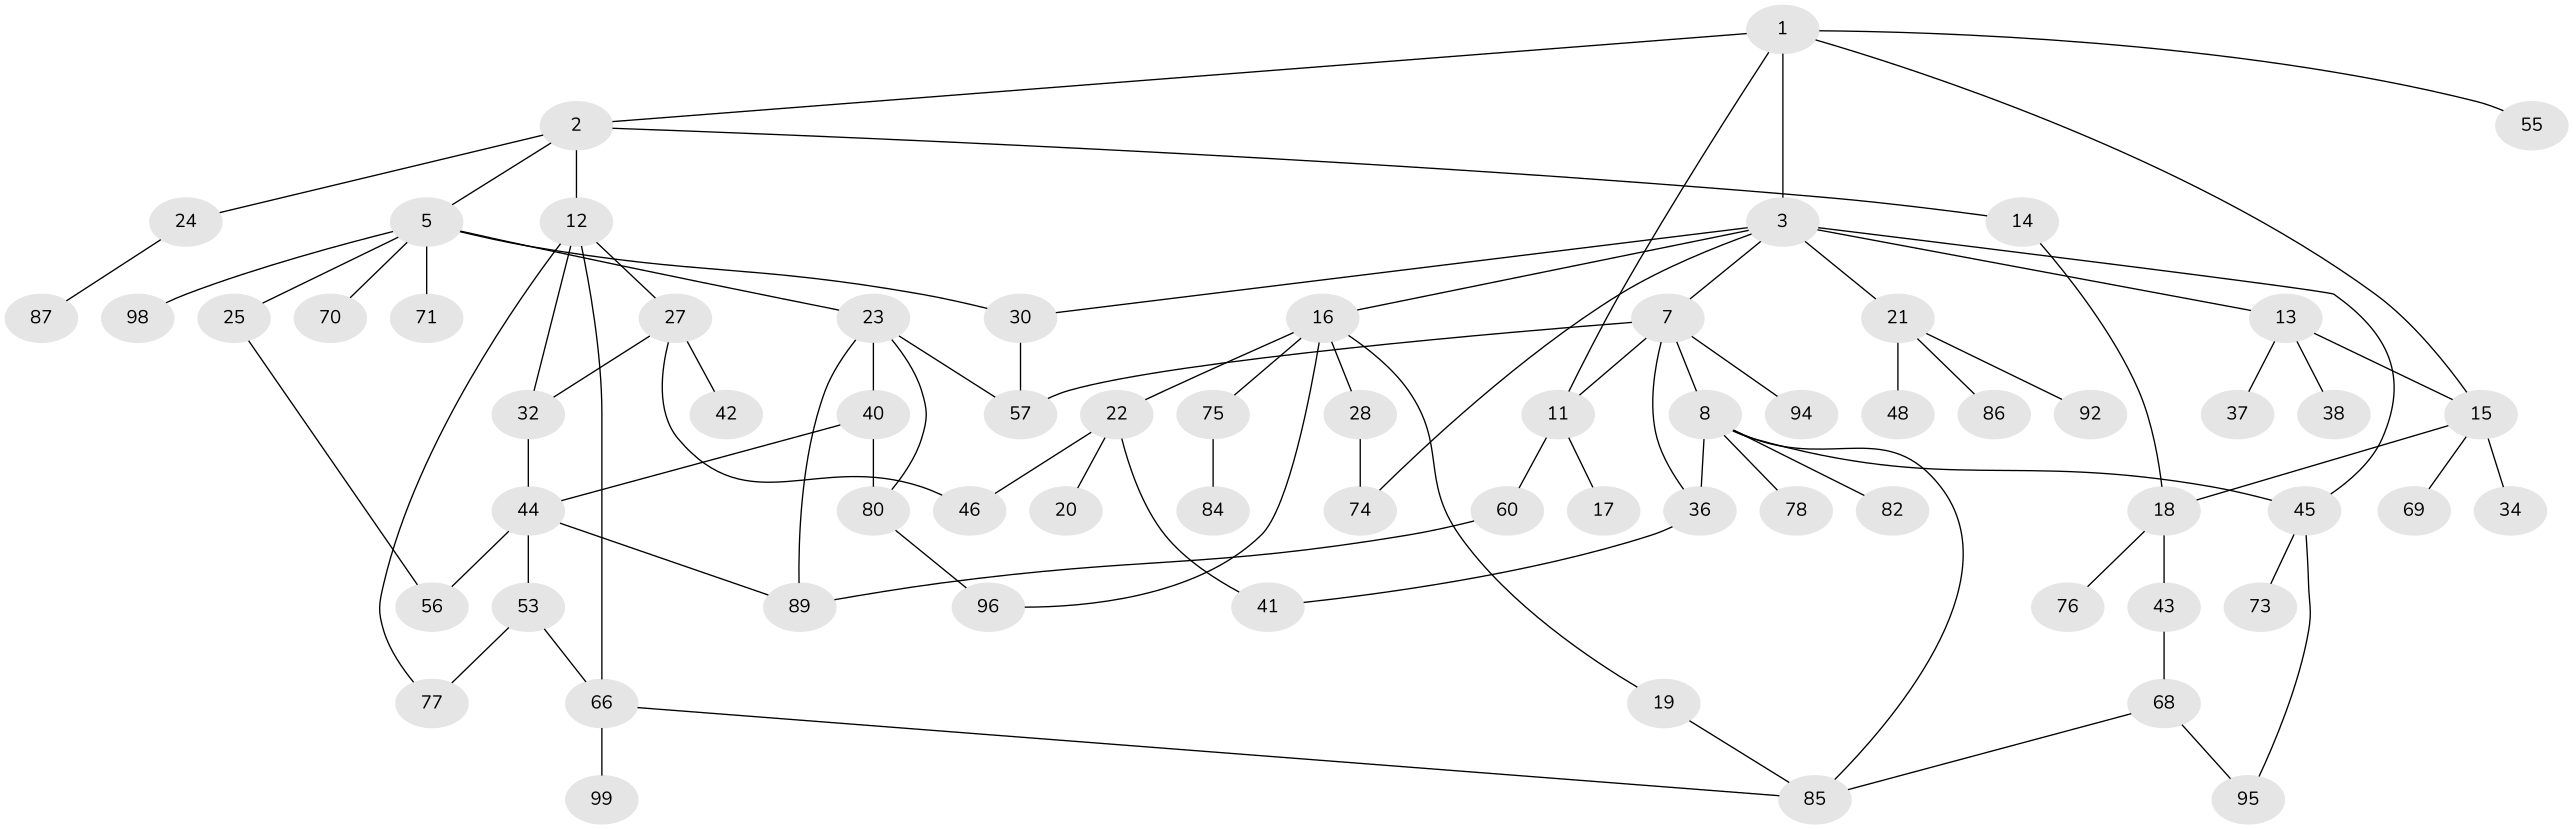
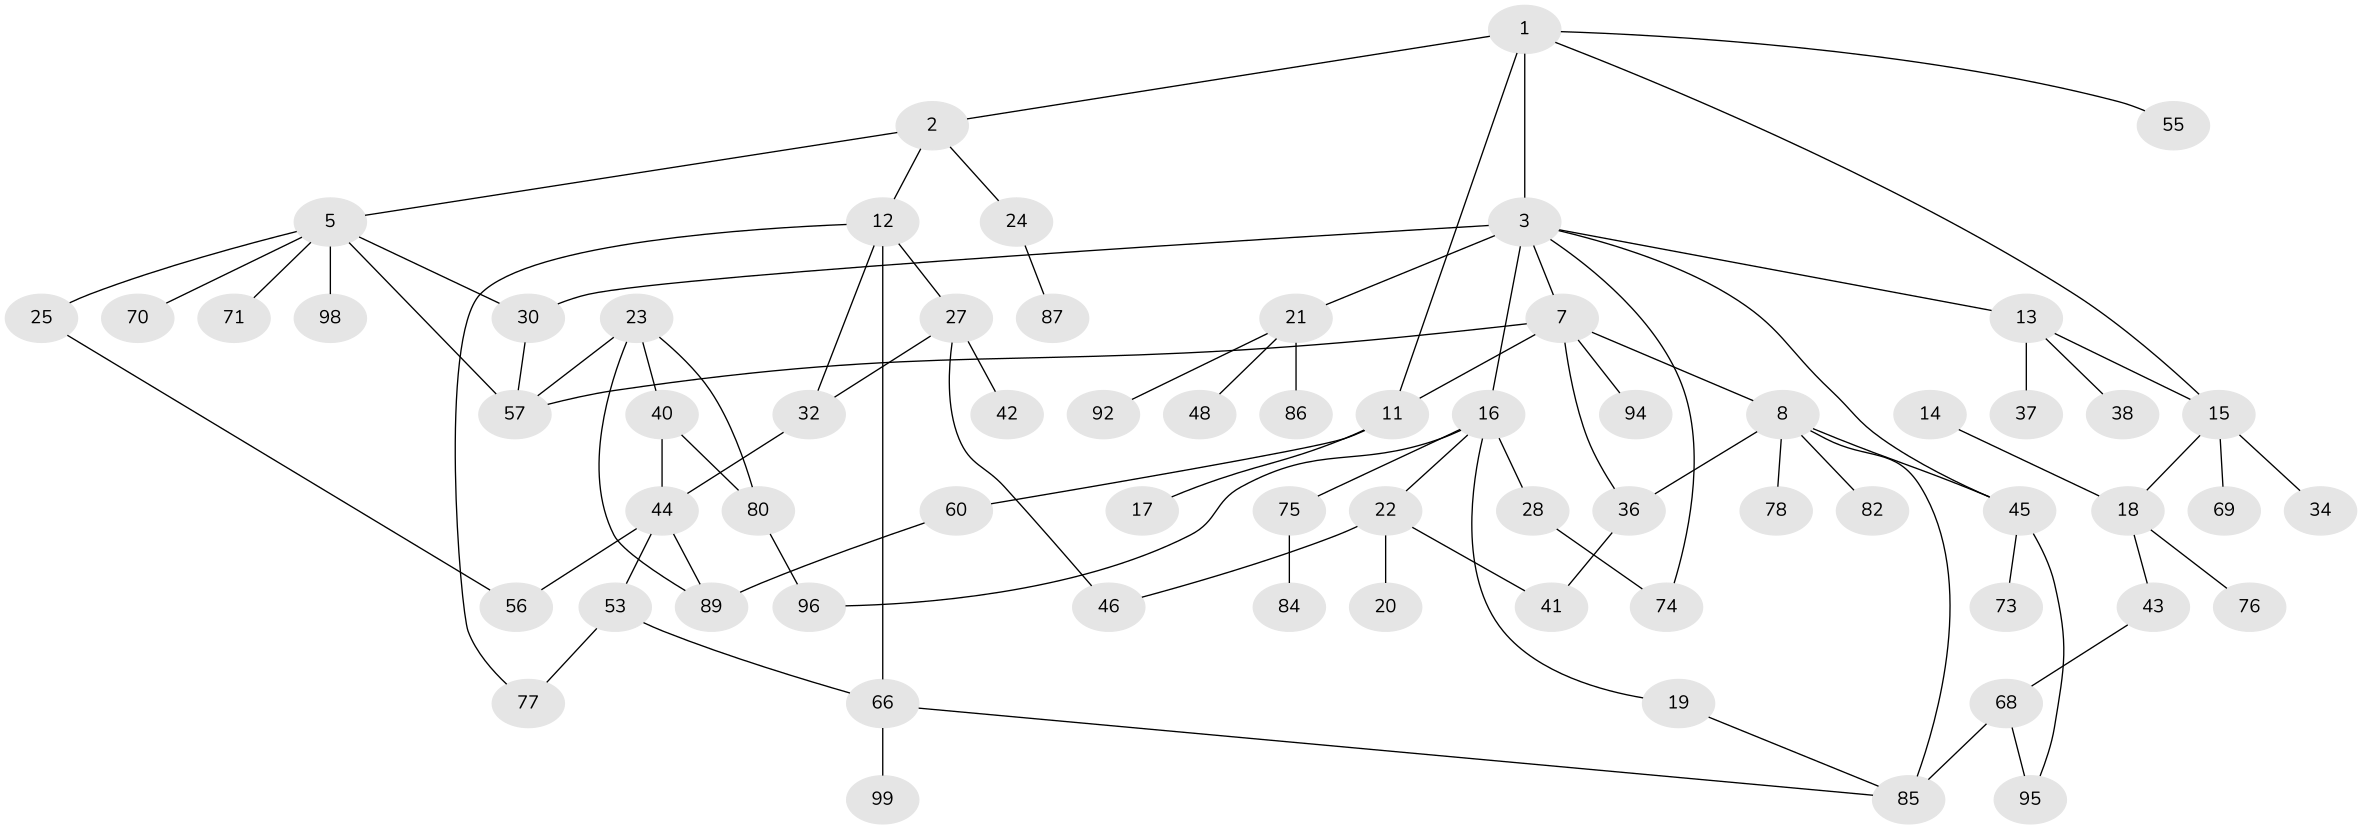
(1301, 160) -> none
(650, 272) -> (423, 318)
